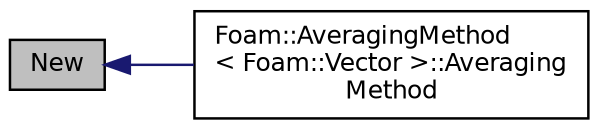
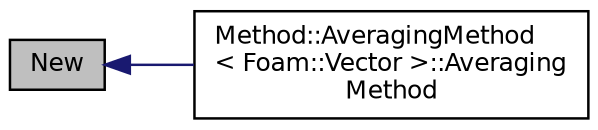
(391, 65) -> (391, 65)
